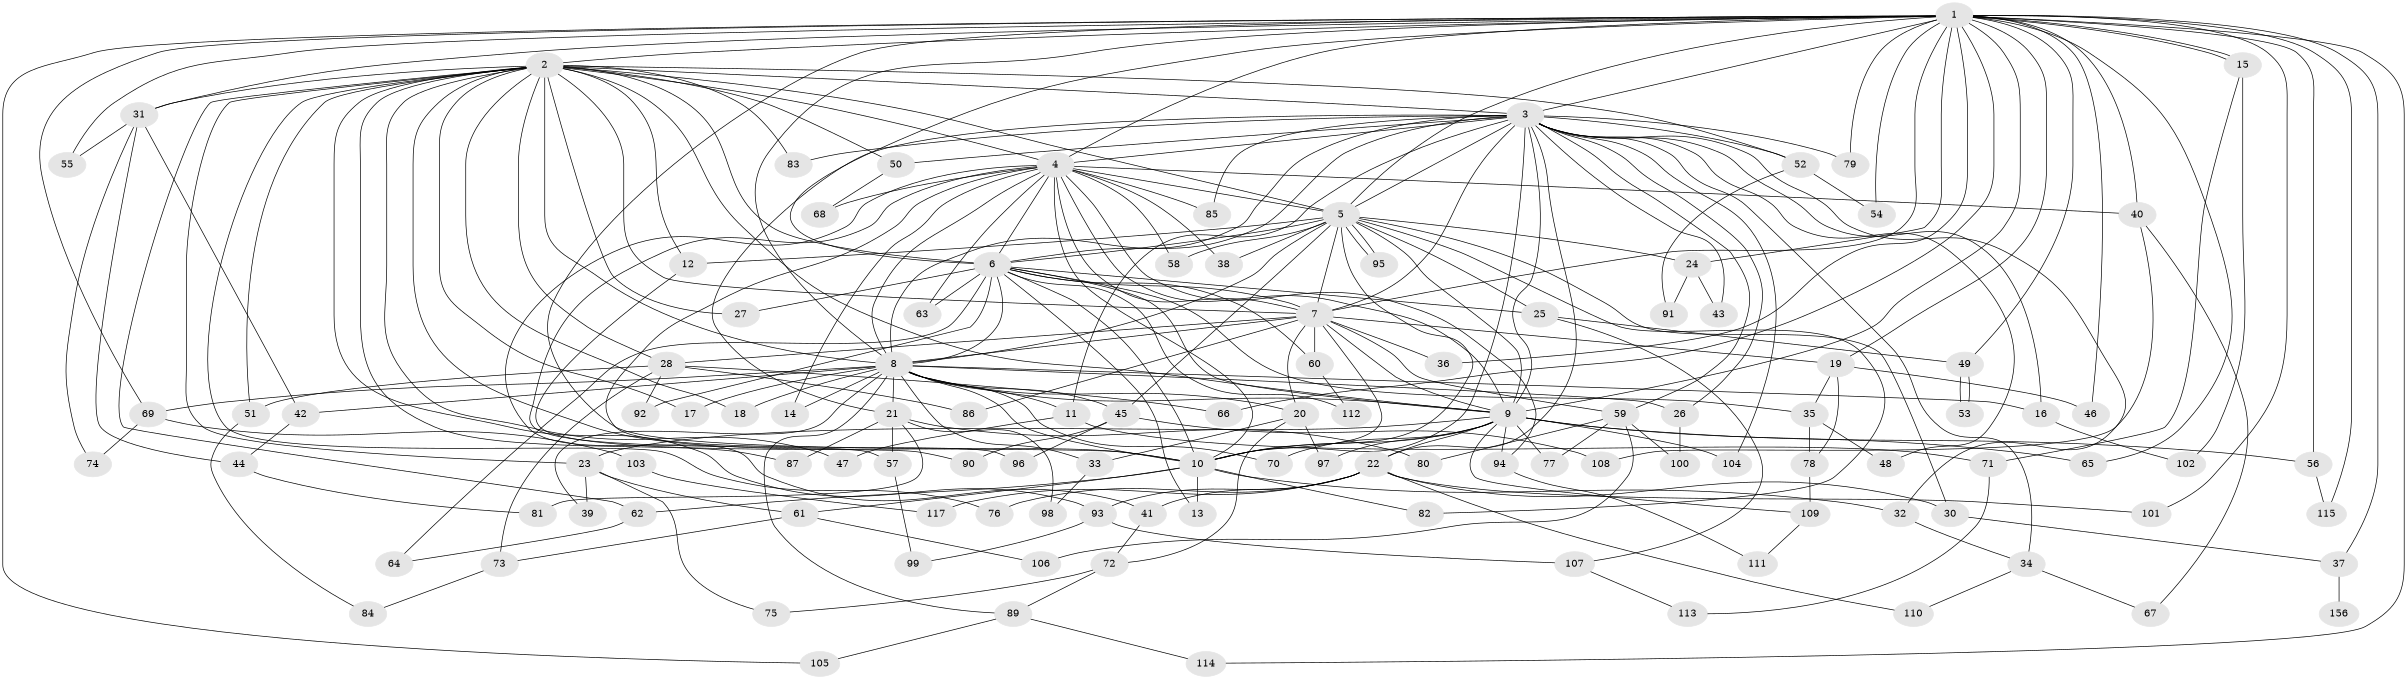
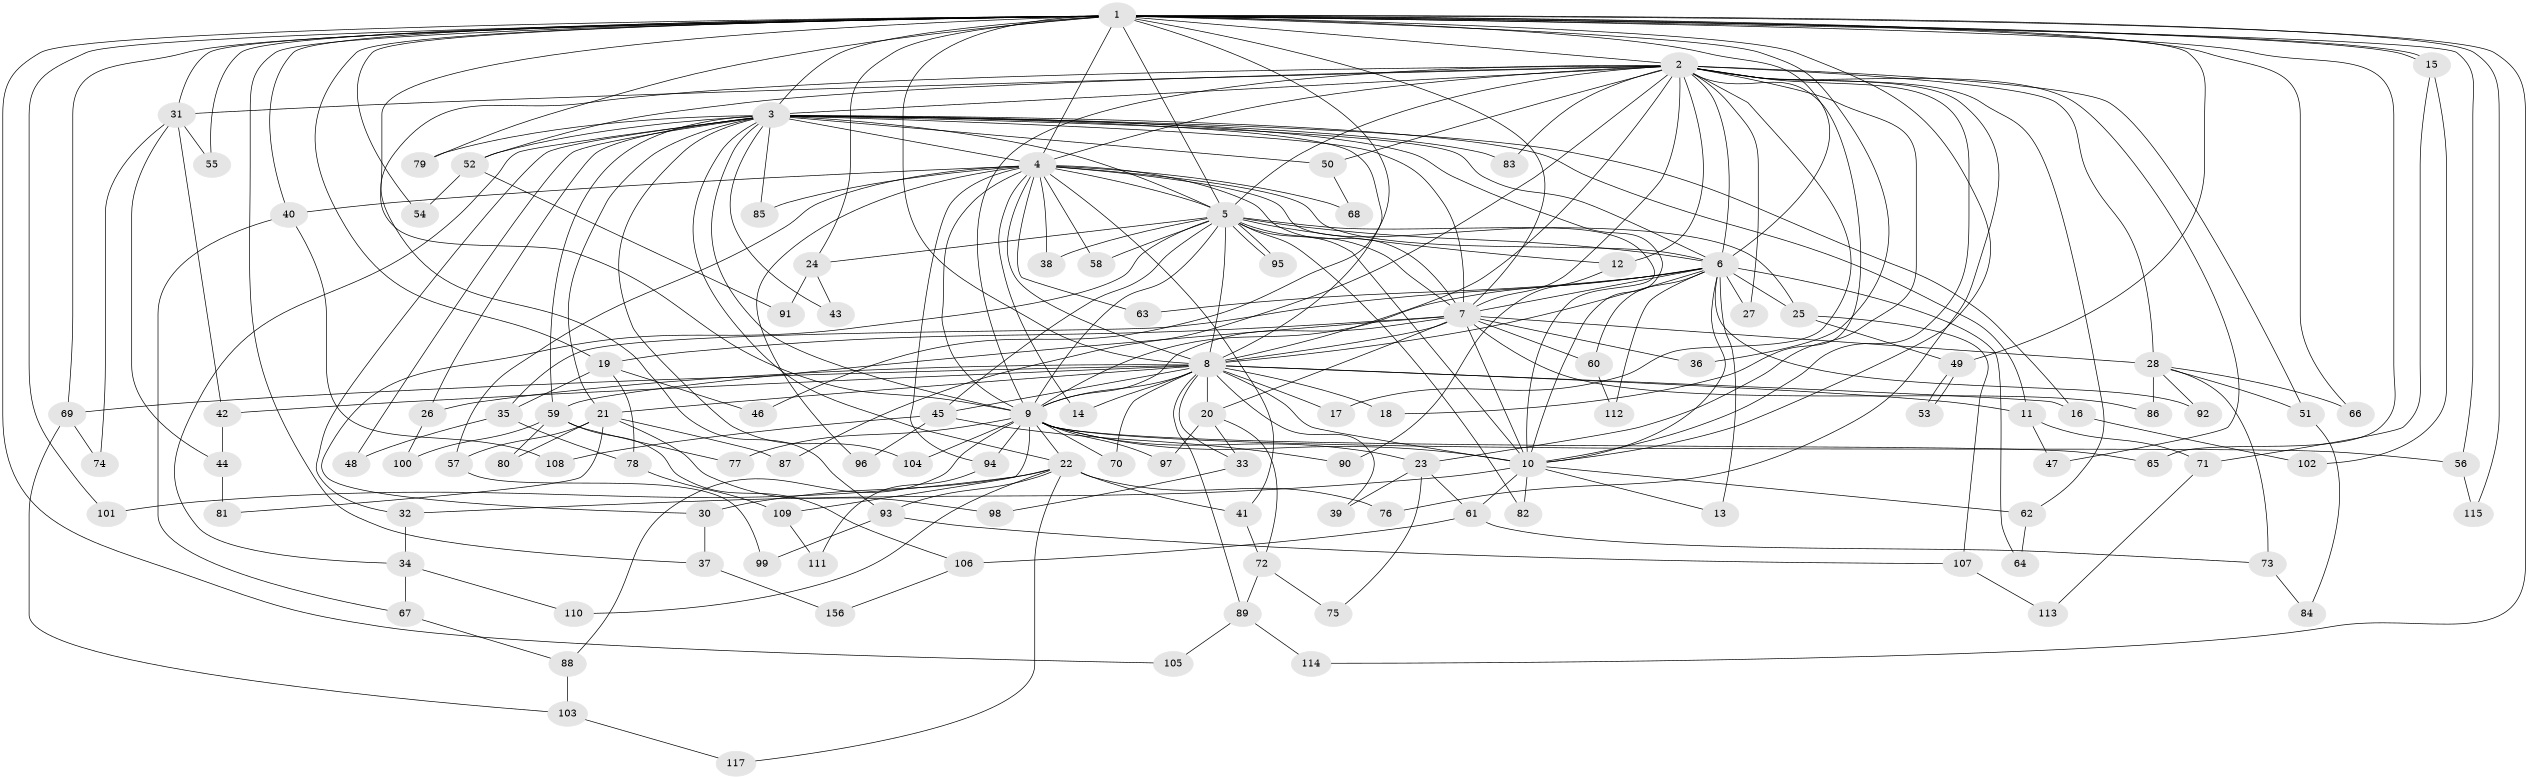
none -> (900, 590)
none -> (568, 664)
